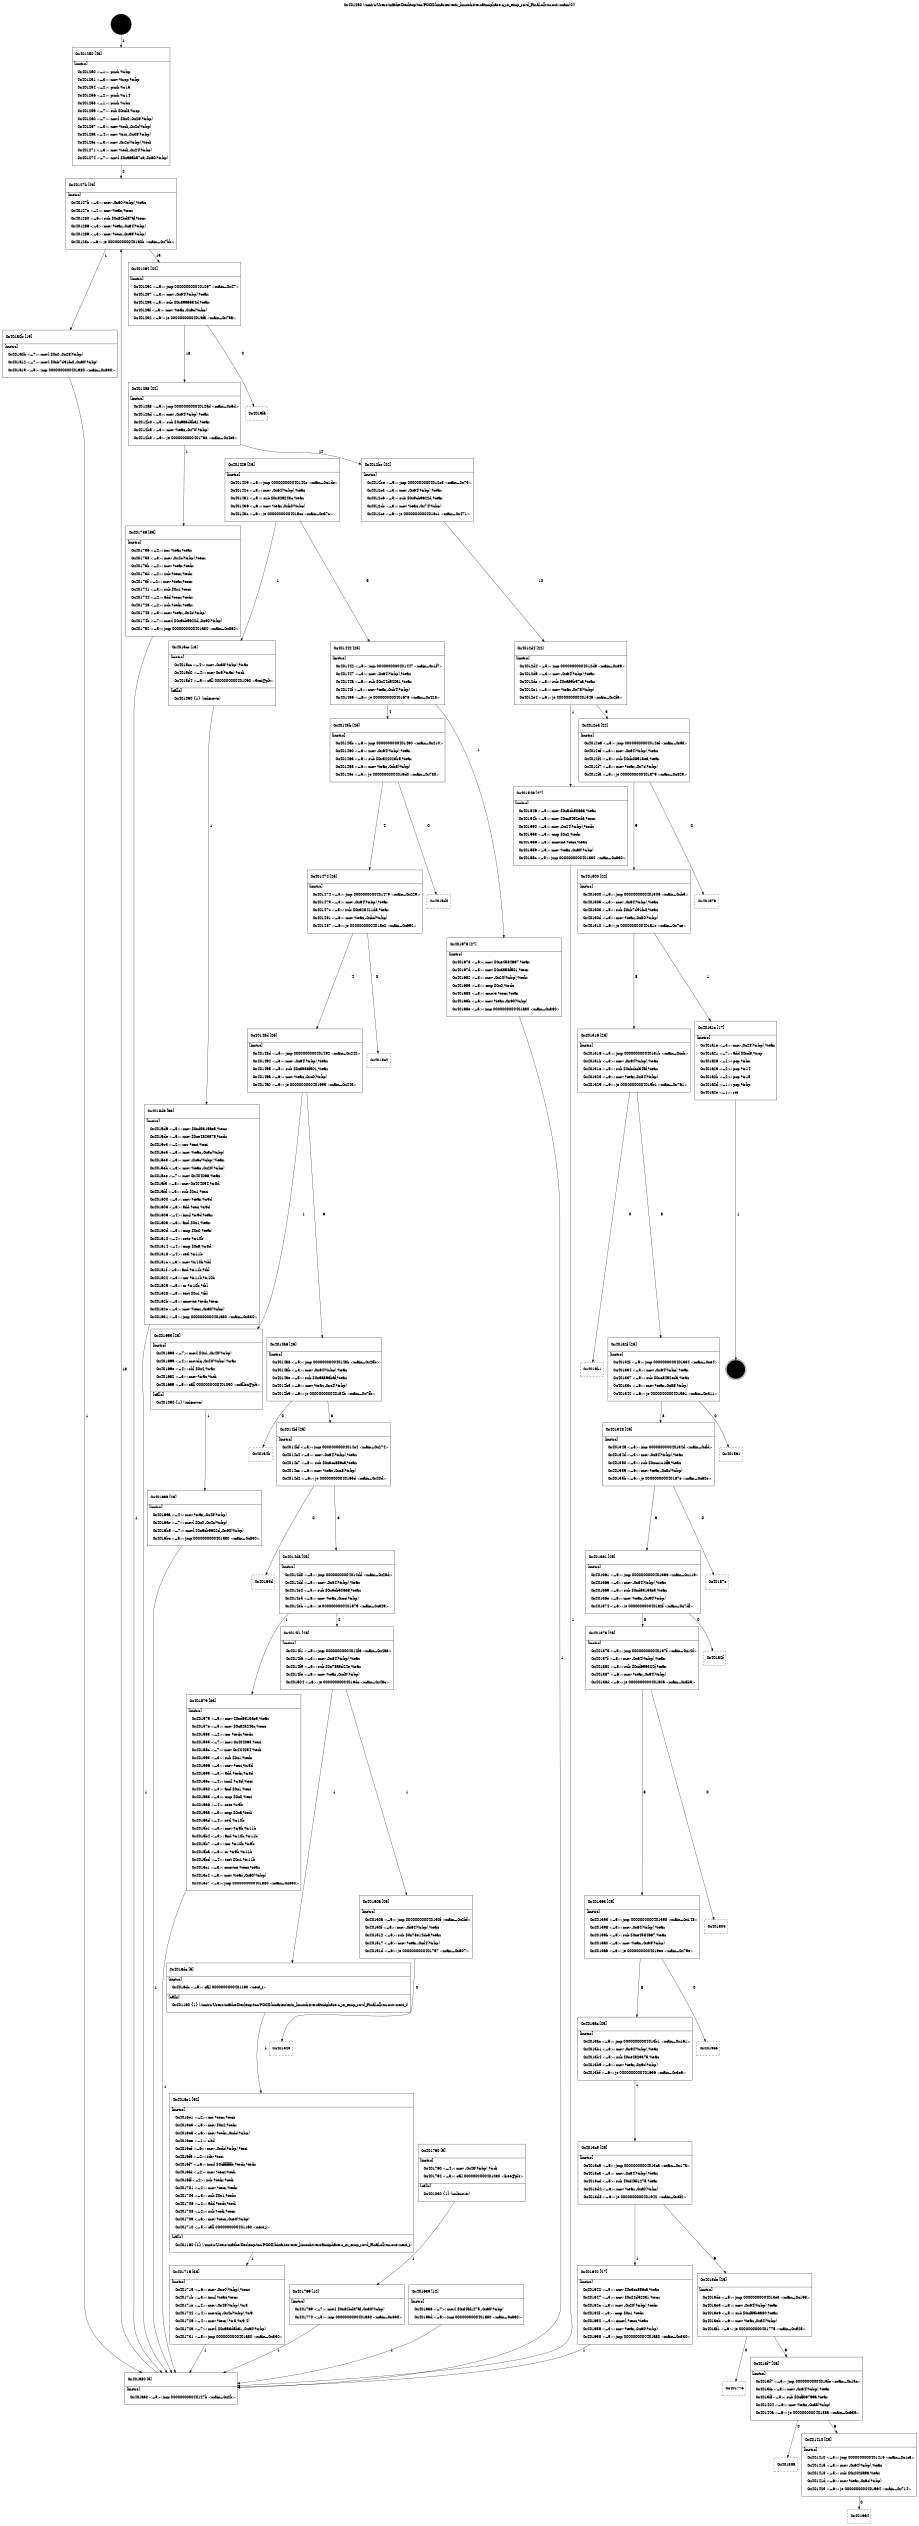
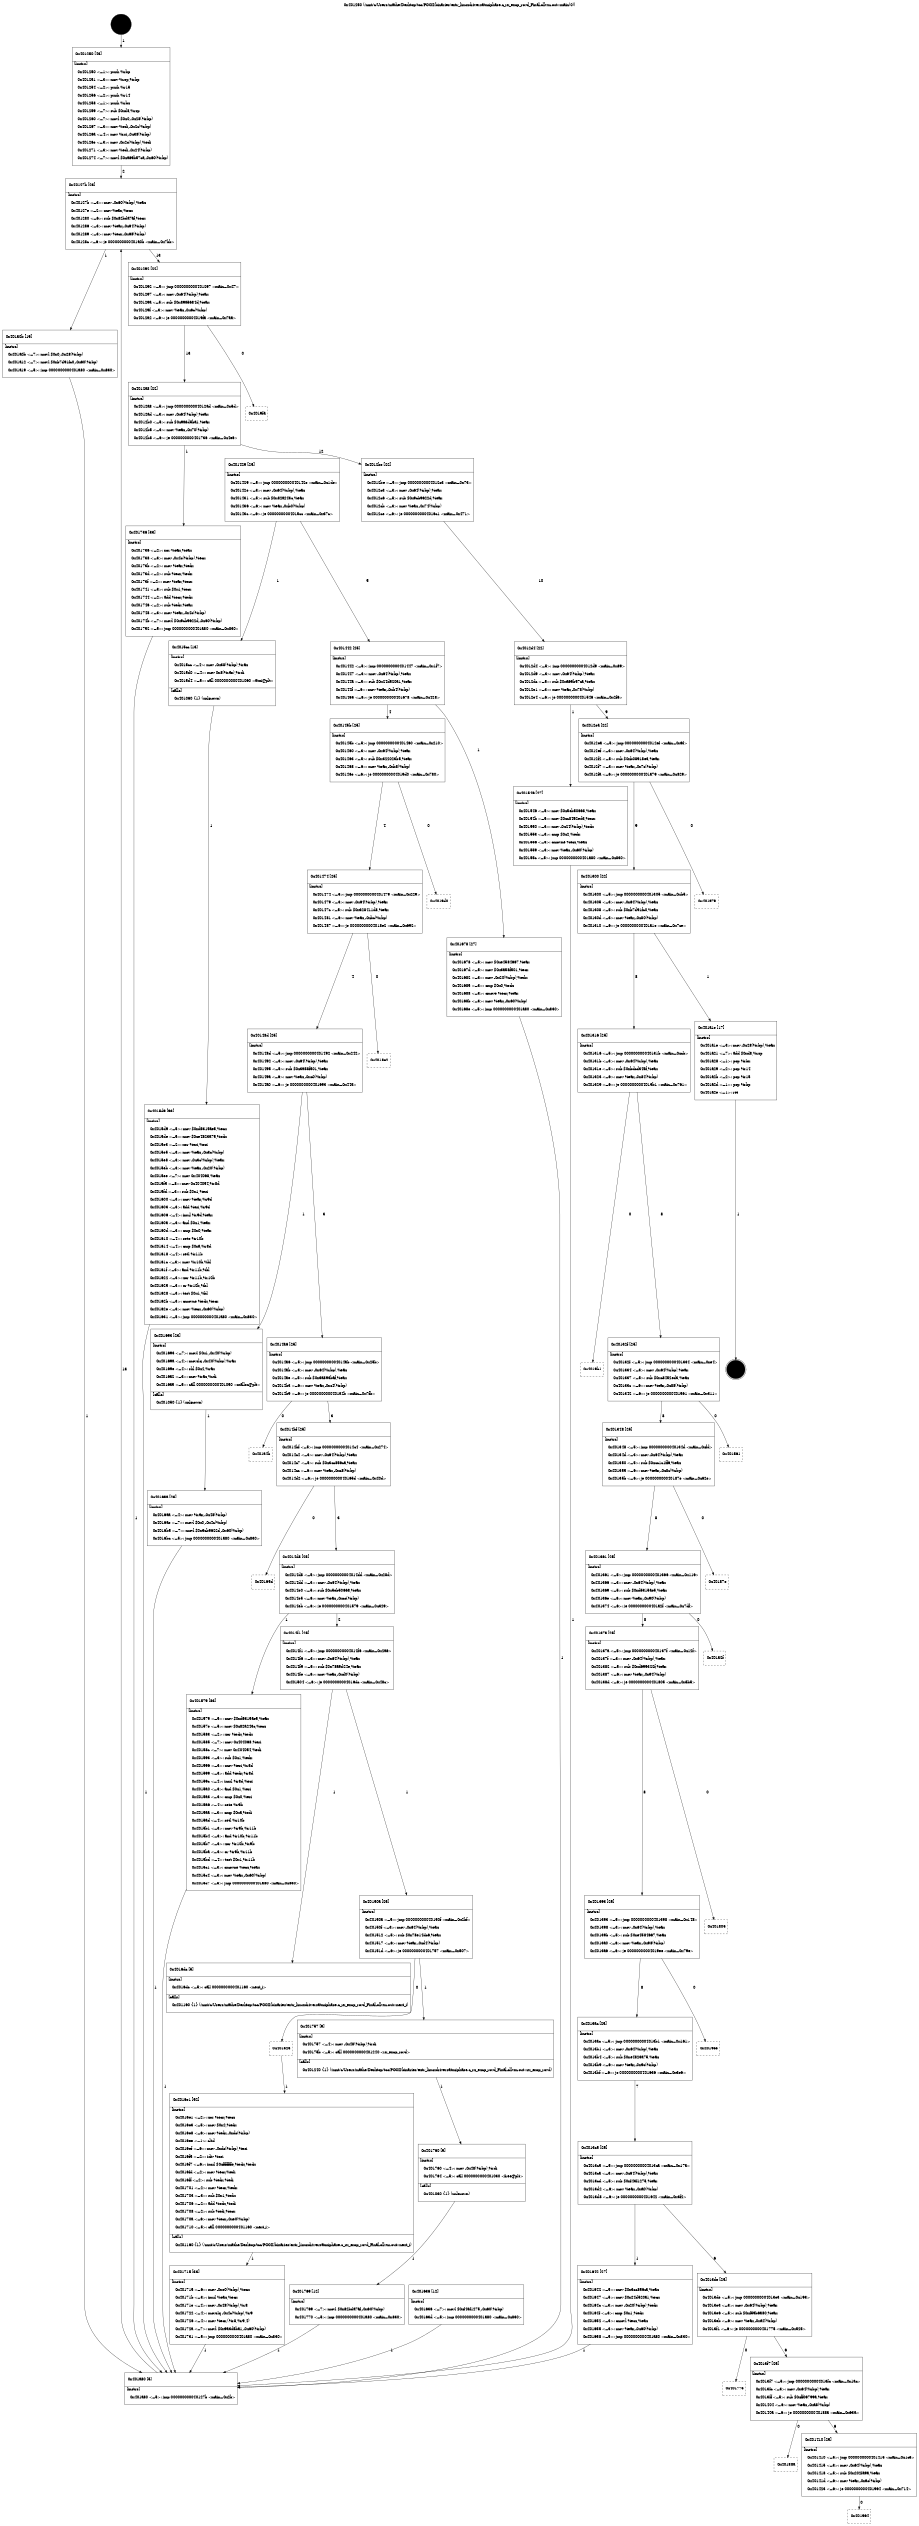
none -> (425, 2049)
(257, 2051) -> (283, 2073)
